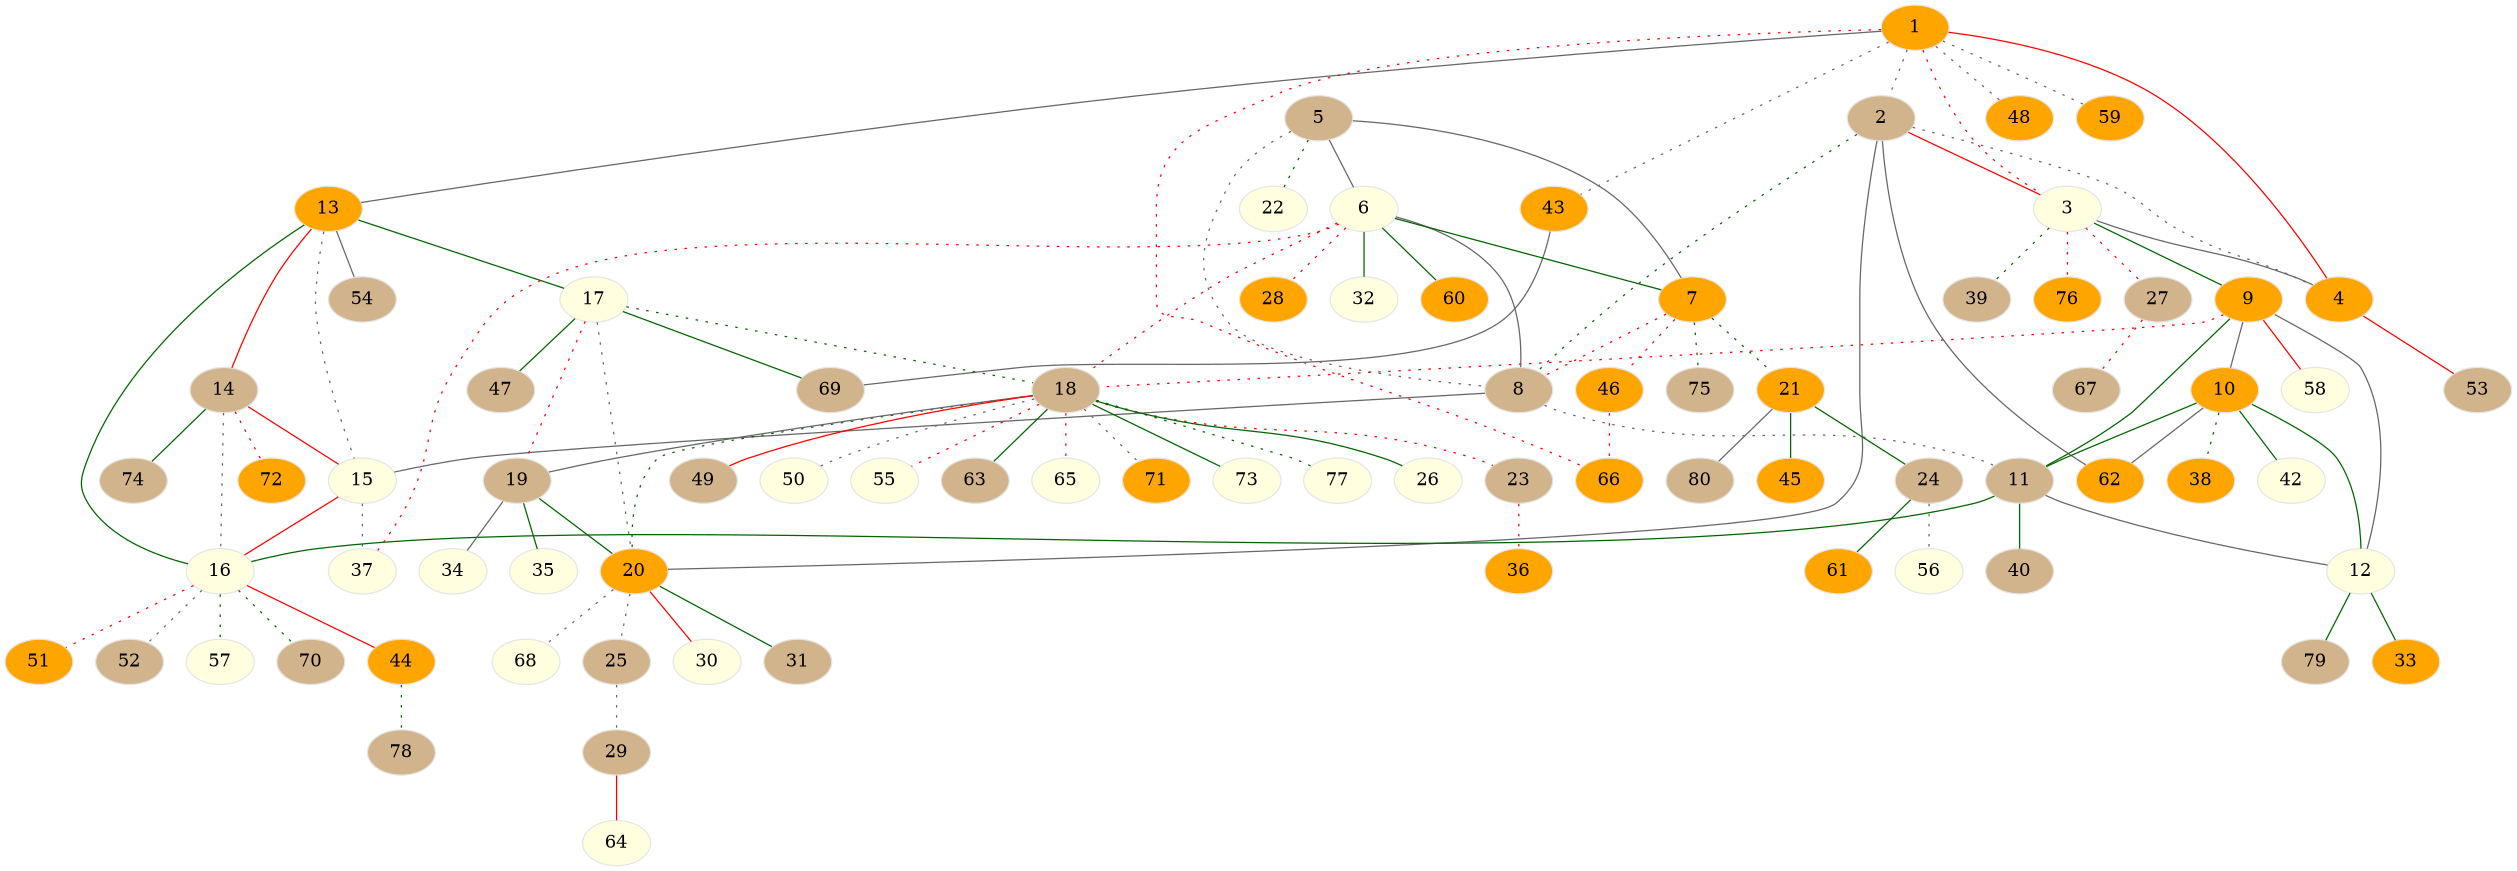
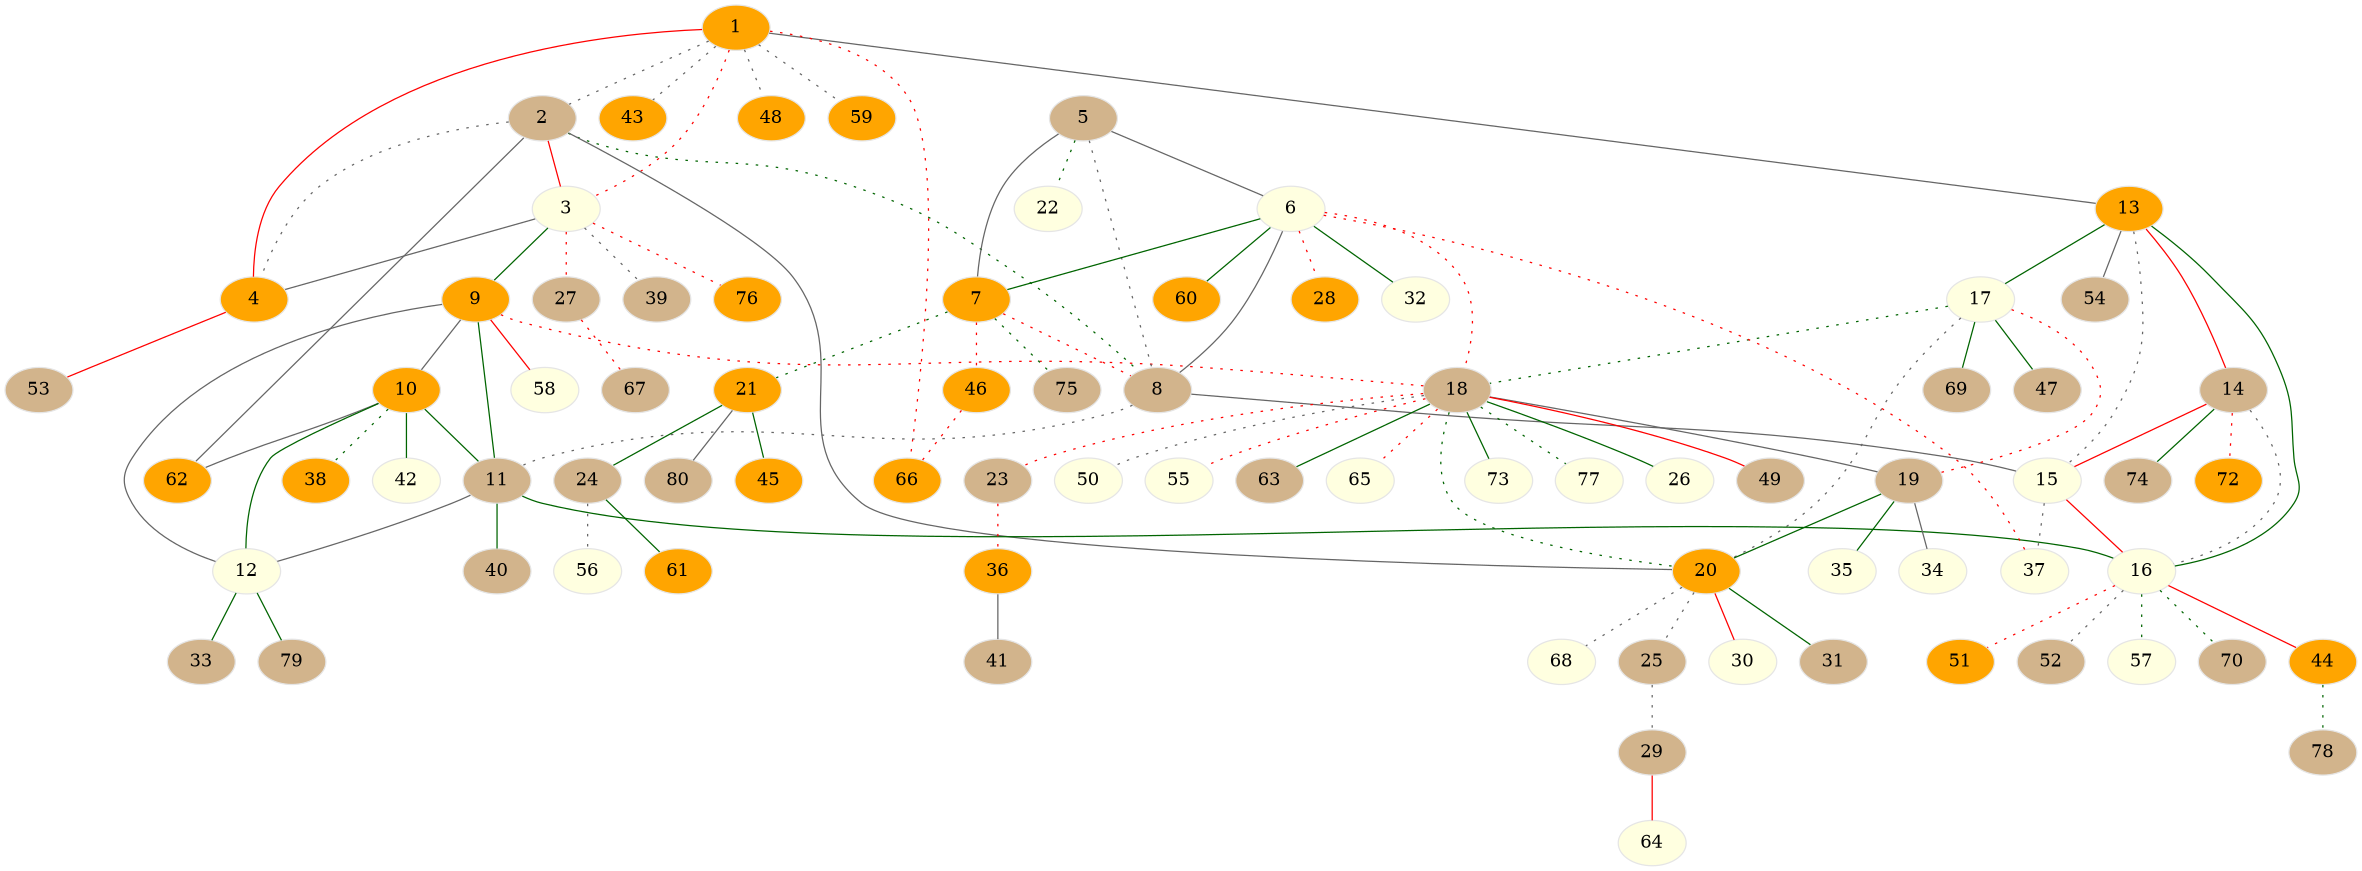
(2022, 254) -> (611, 254)
(1237, 364) -> none
(1156, 481) -> none
none -> (998, 662)
(2406, 662) -> (201, 662)
